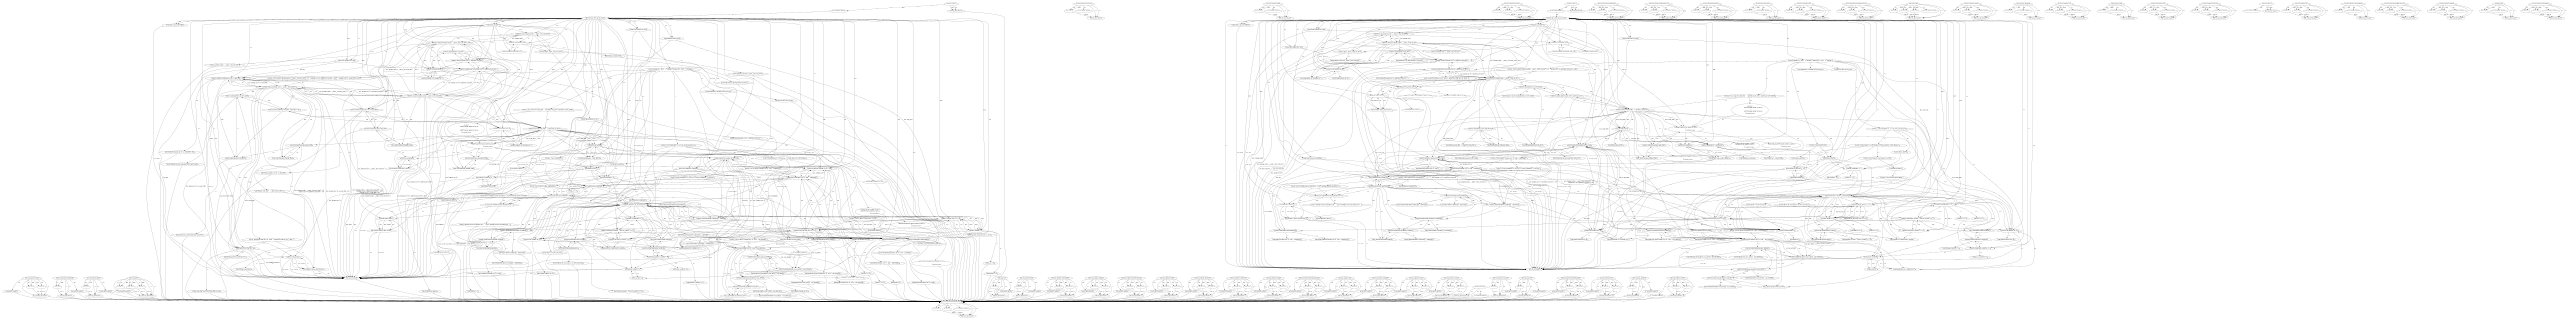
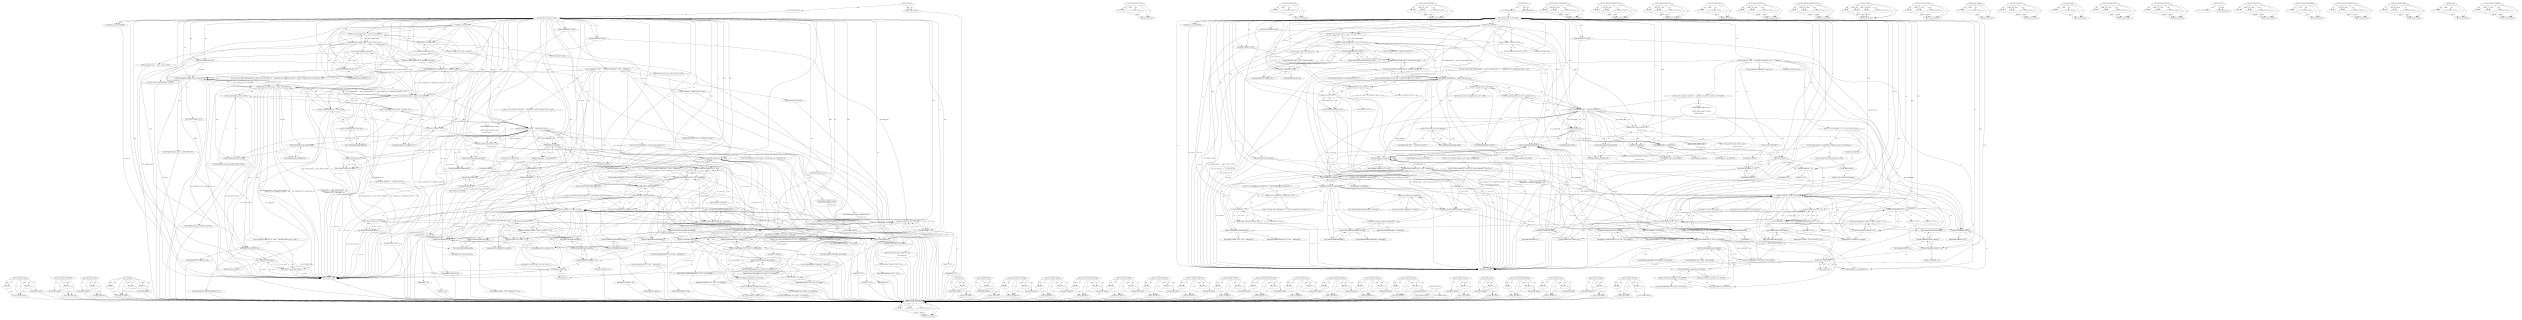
(274, 173) -> none
